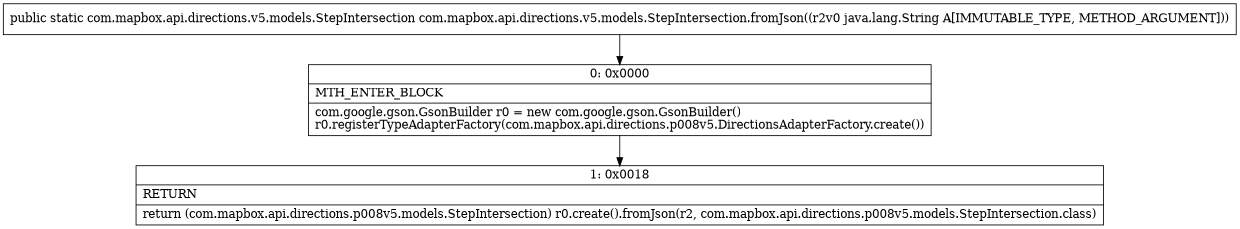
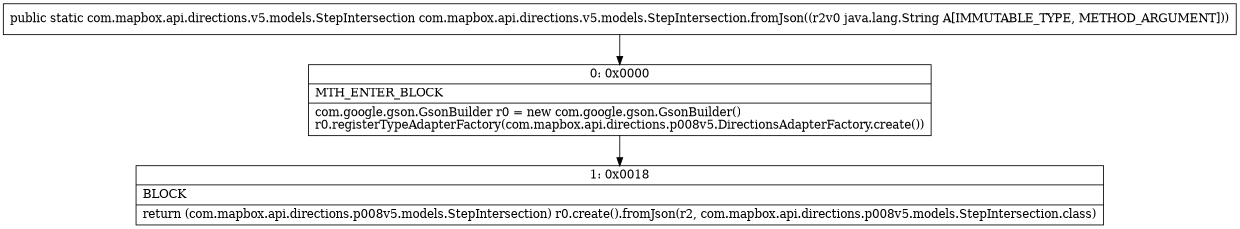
(170, 194) -> (164, 194)
